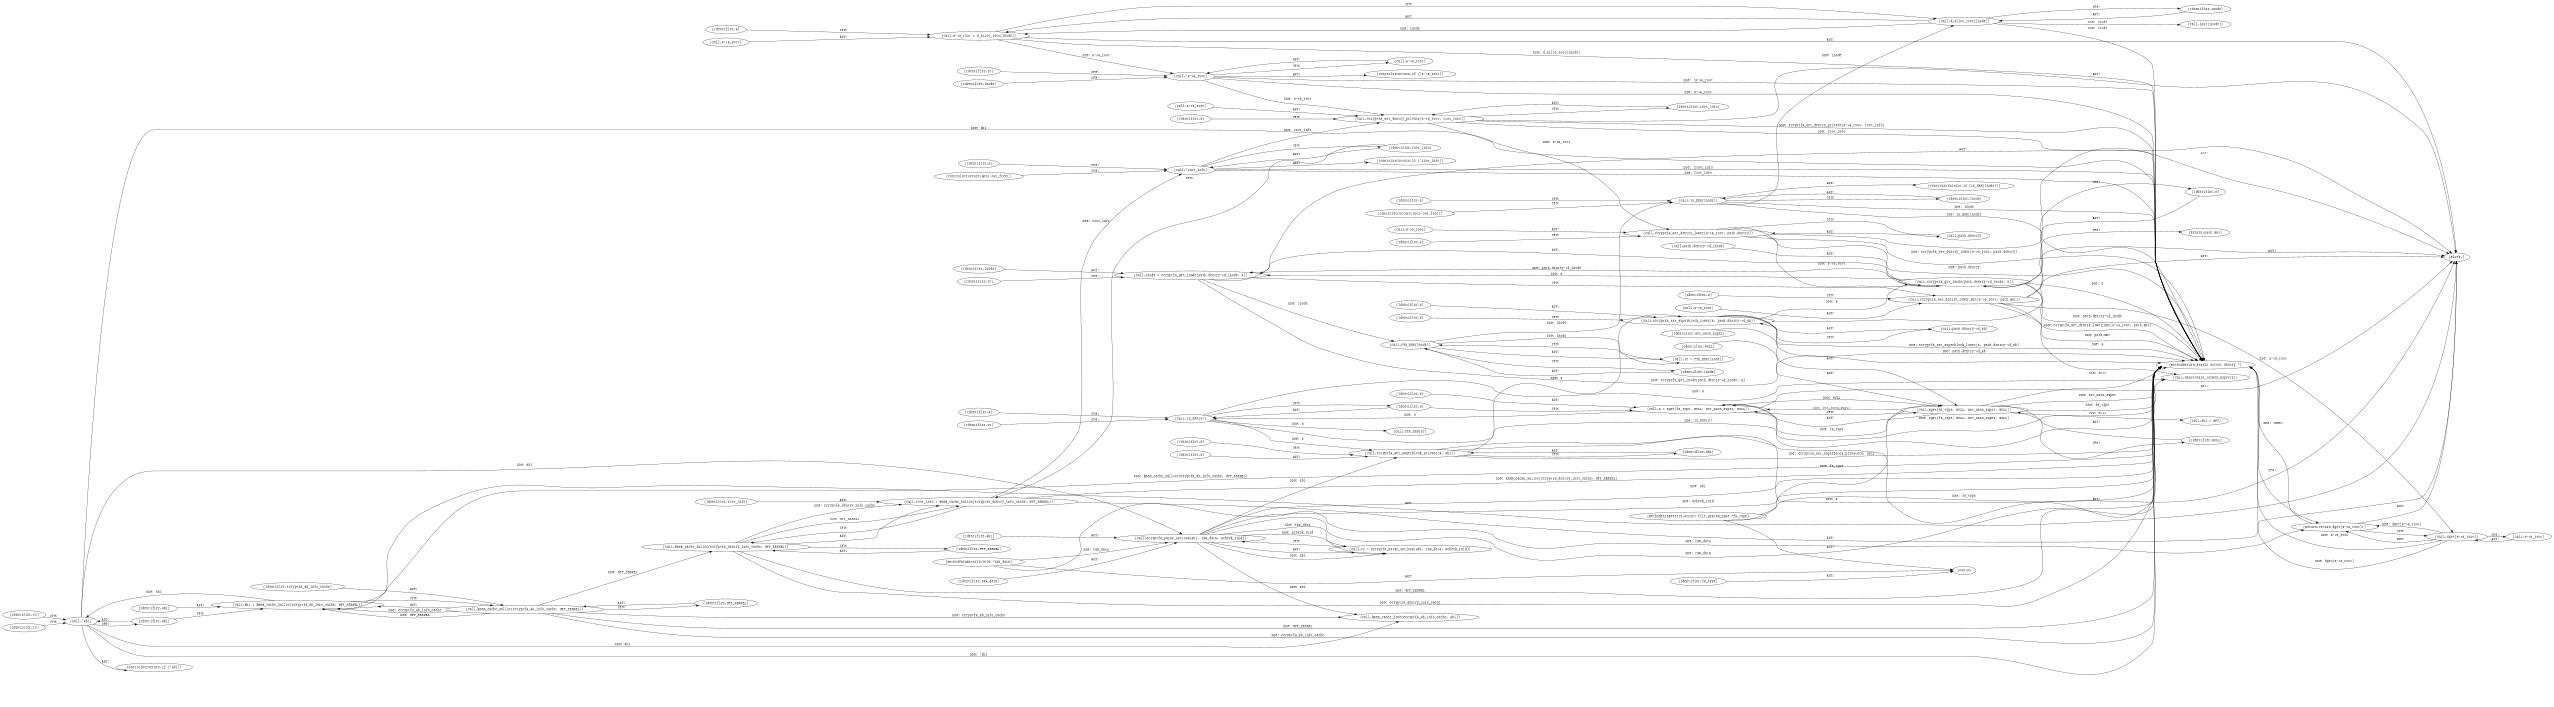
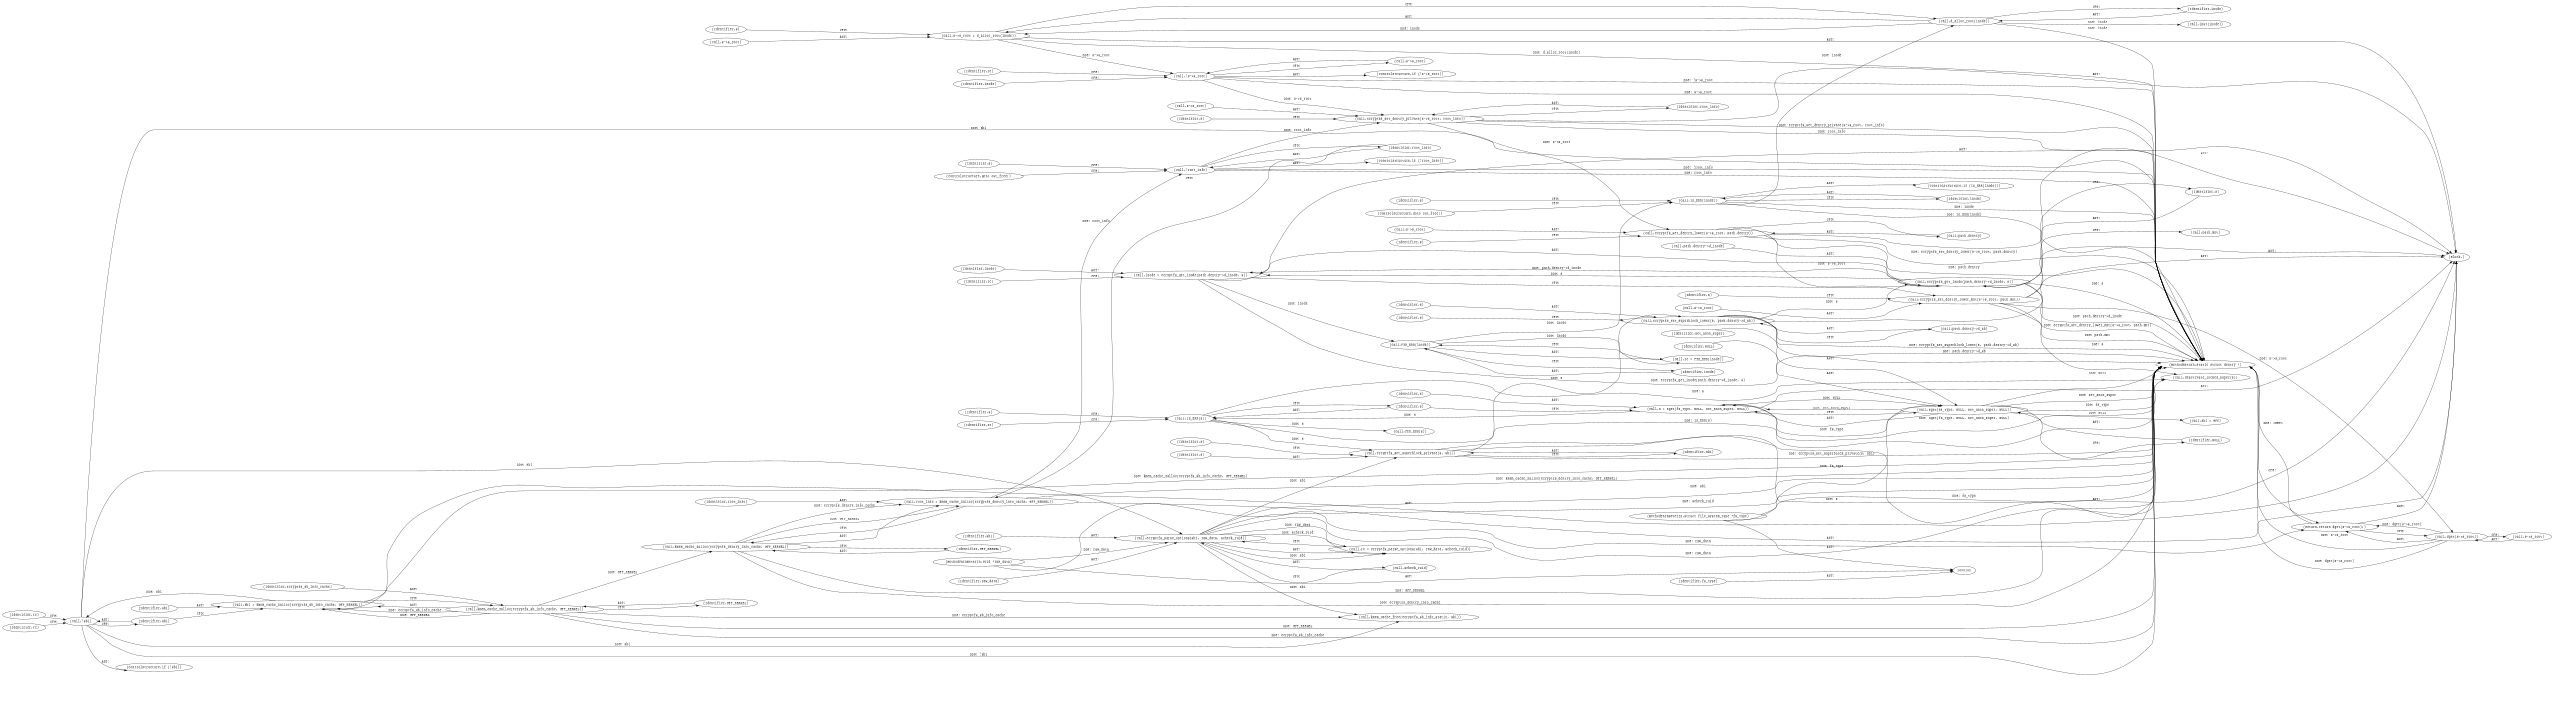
(2205, 233) -> (2205, 233)
none -> (1410, 568)
(1410, 617) -> (1410, 617)
